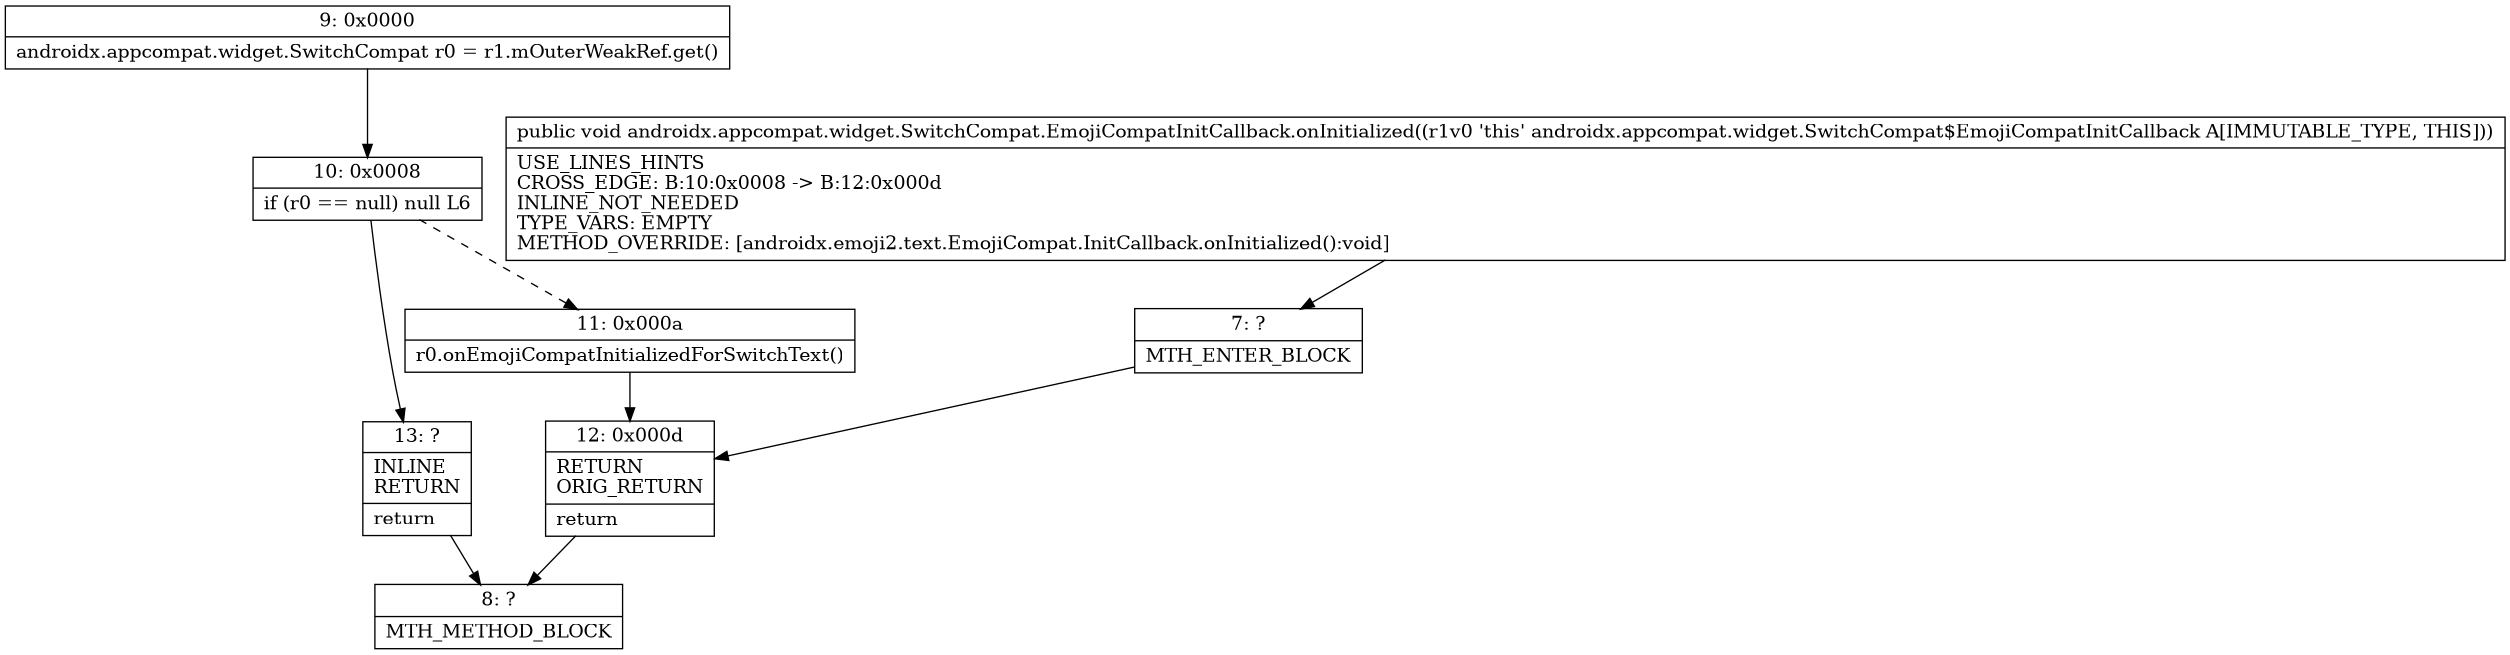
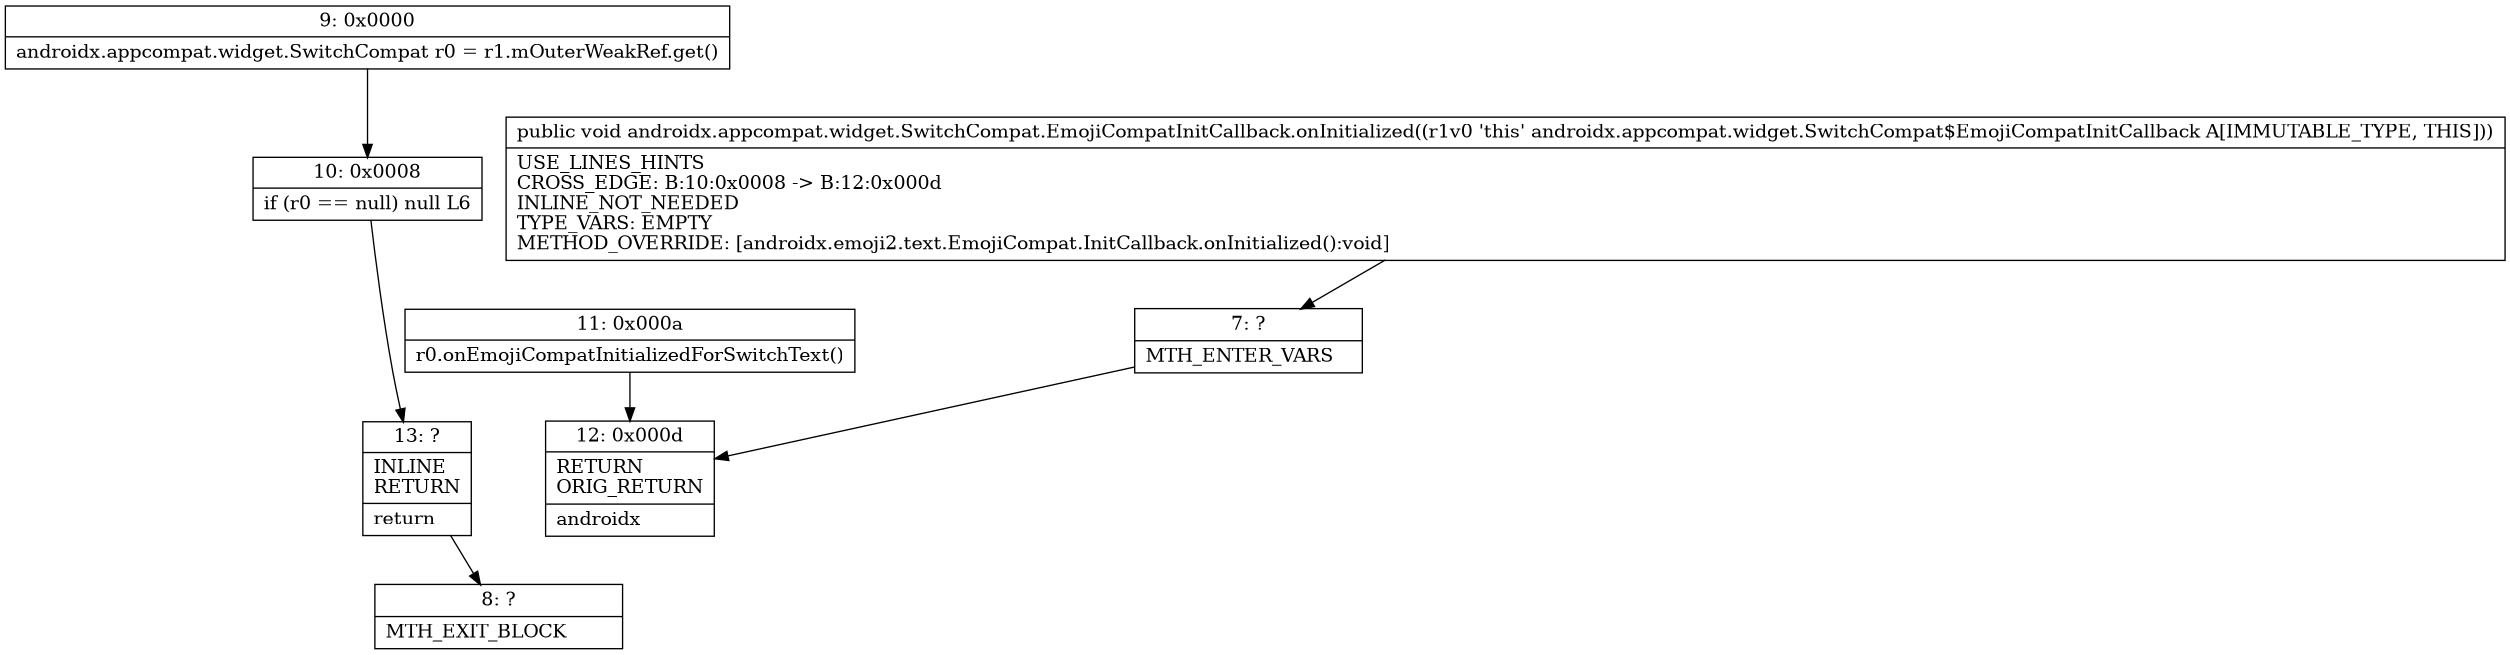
(493, 261) -> none
(1249, 356) -> (1240, 356)
(587, 519) -> (599, 519)
(557, 555) -> none
(499, 632) -> (477, 632)
